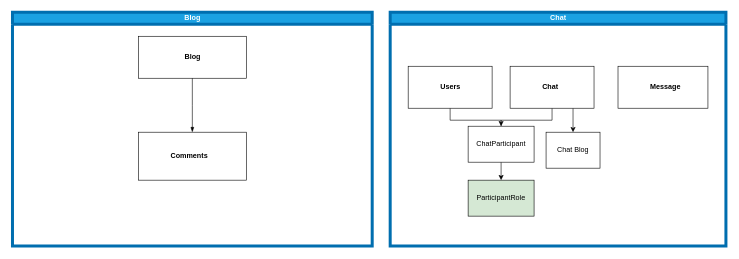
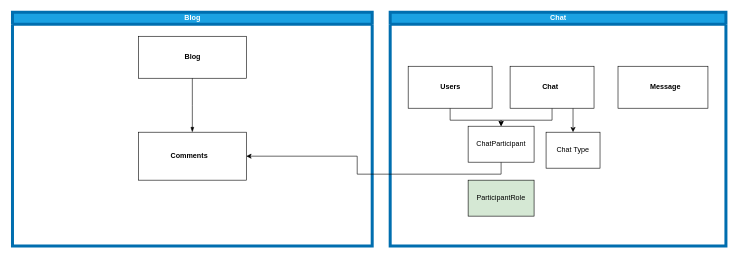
(499, 120) -> (497, 120)
(573, 150) -> (573, 150)
(501, 174) -> (500, 174)
